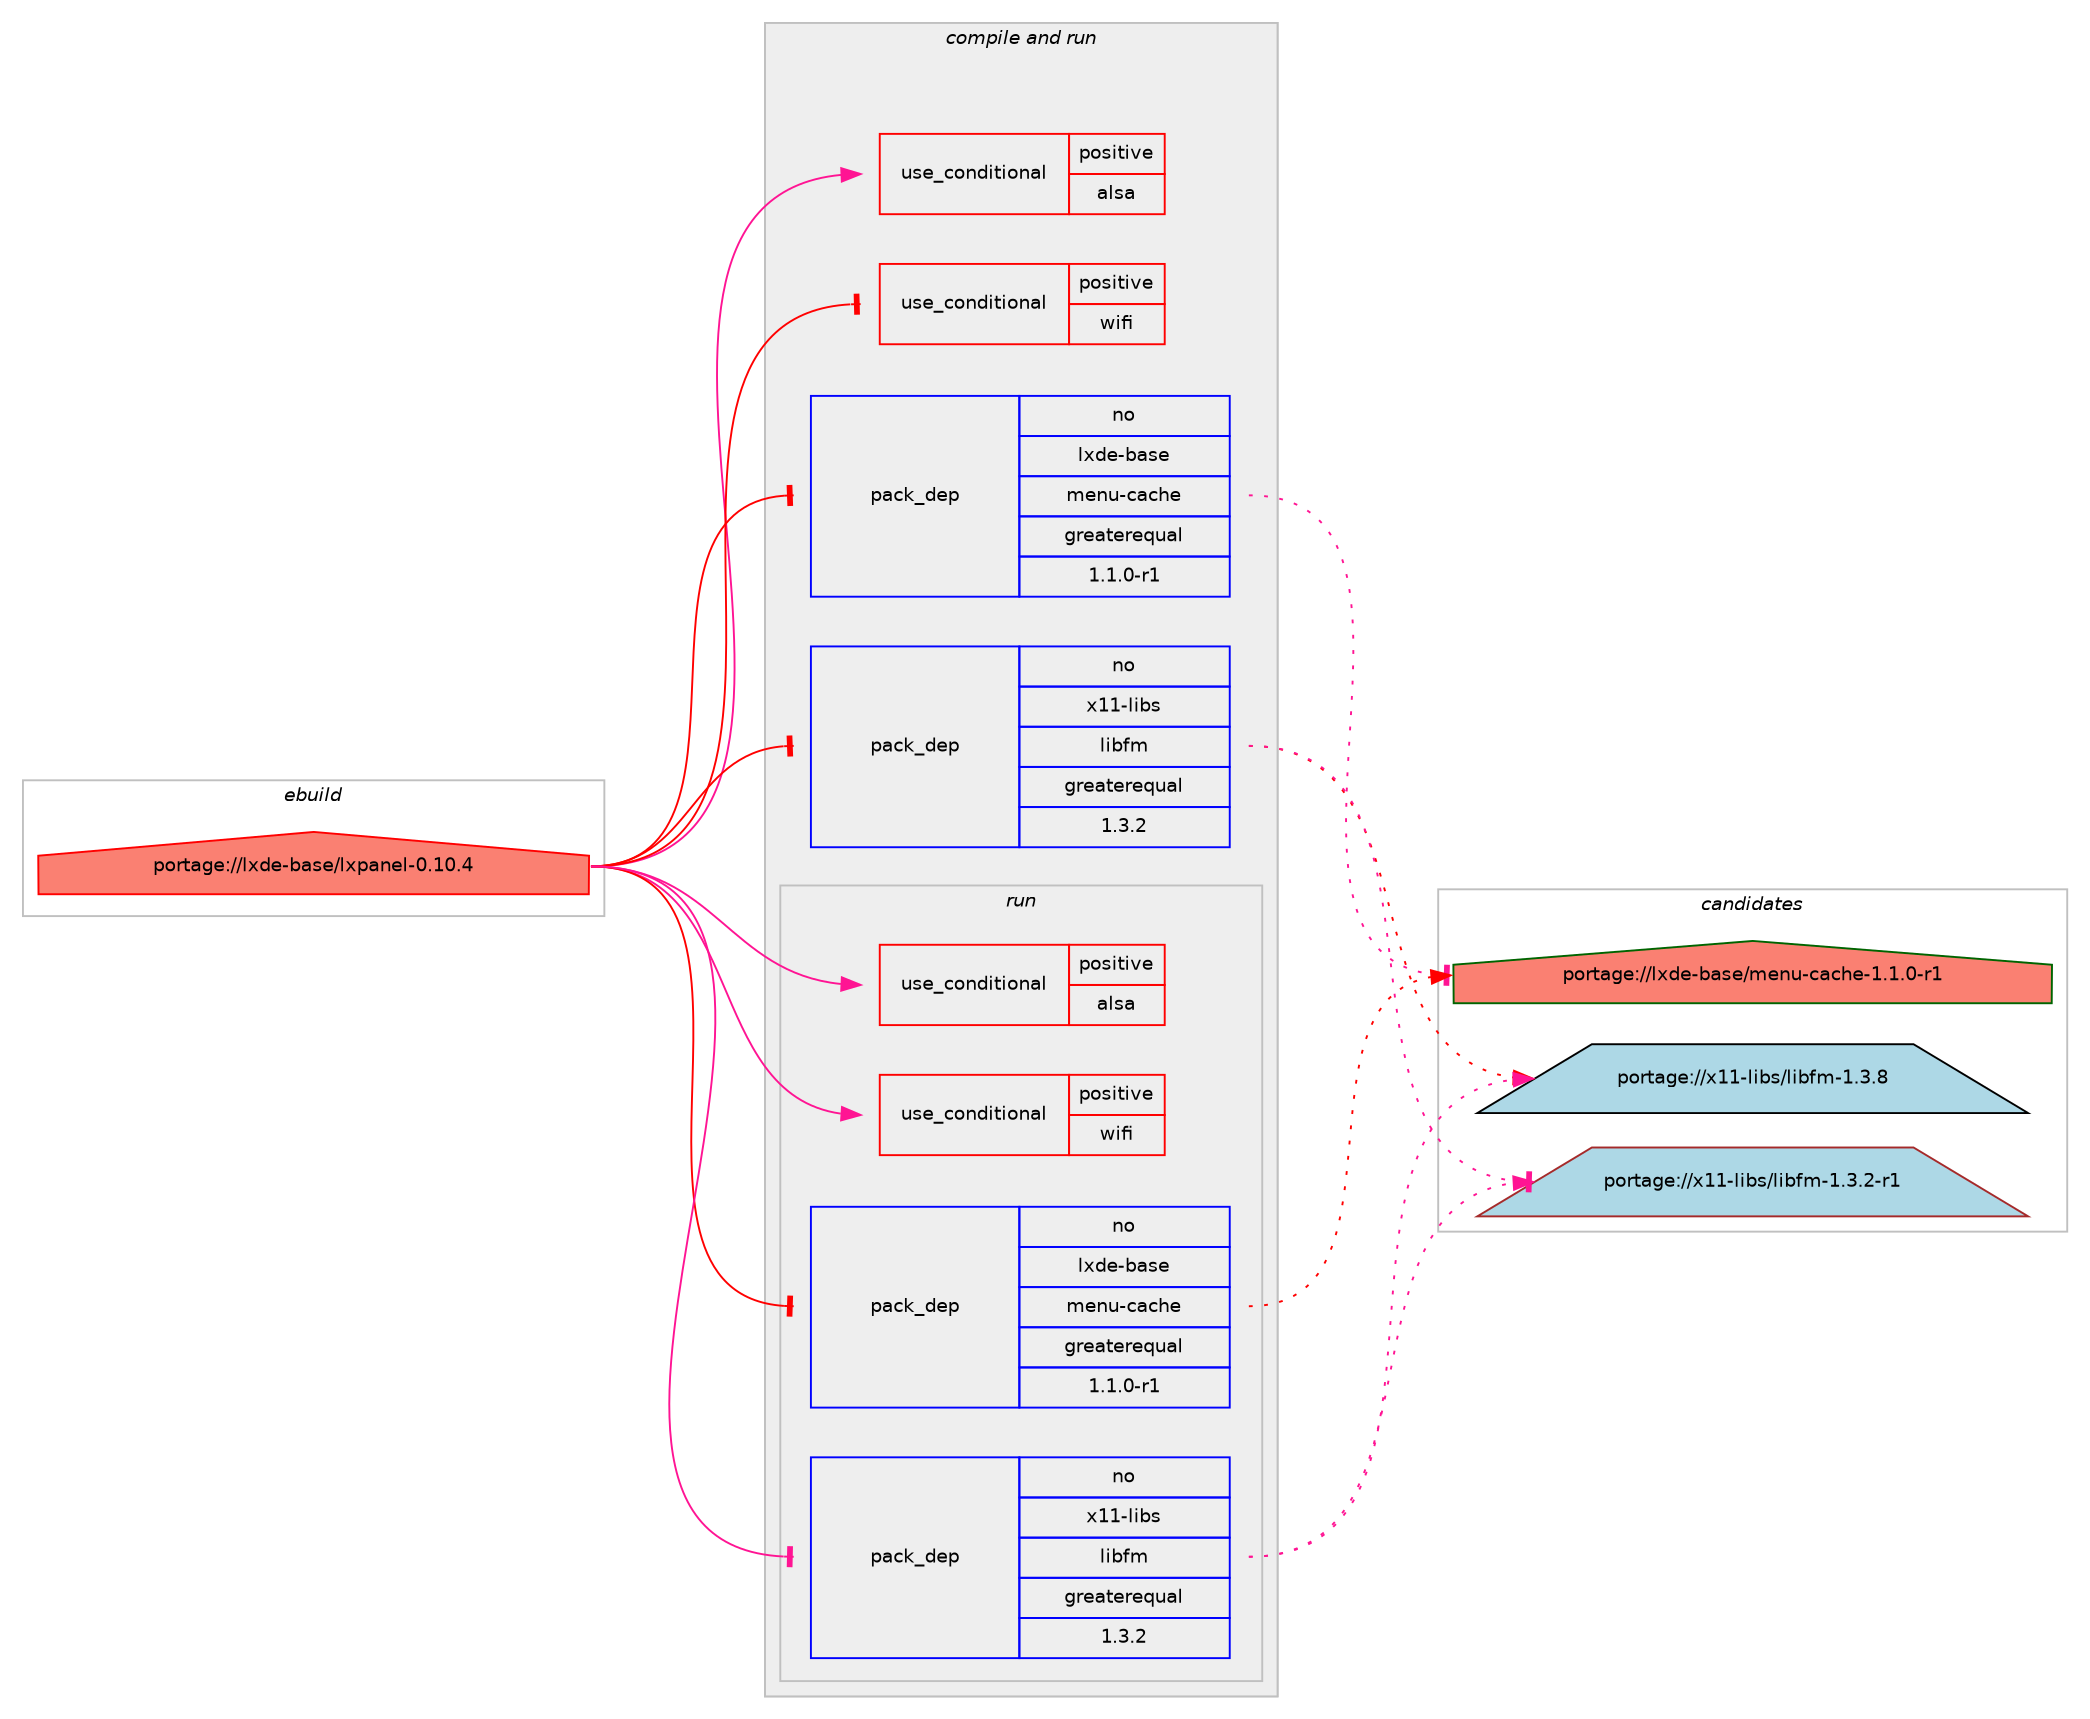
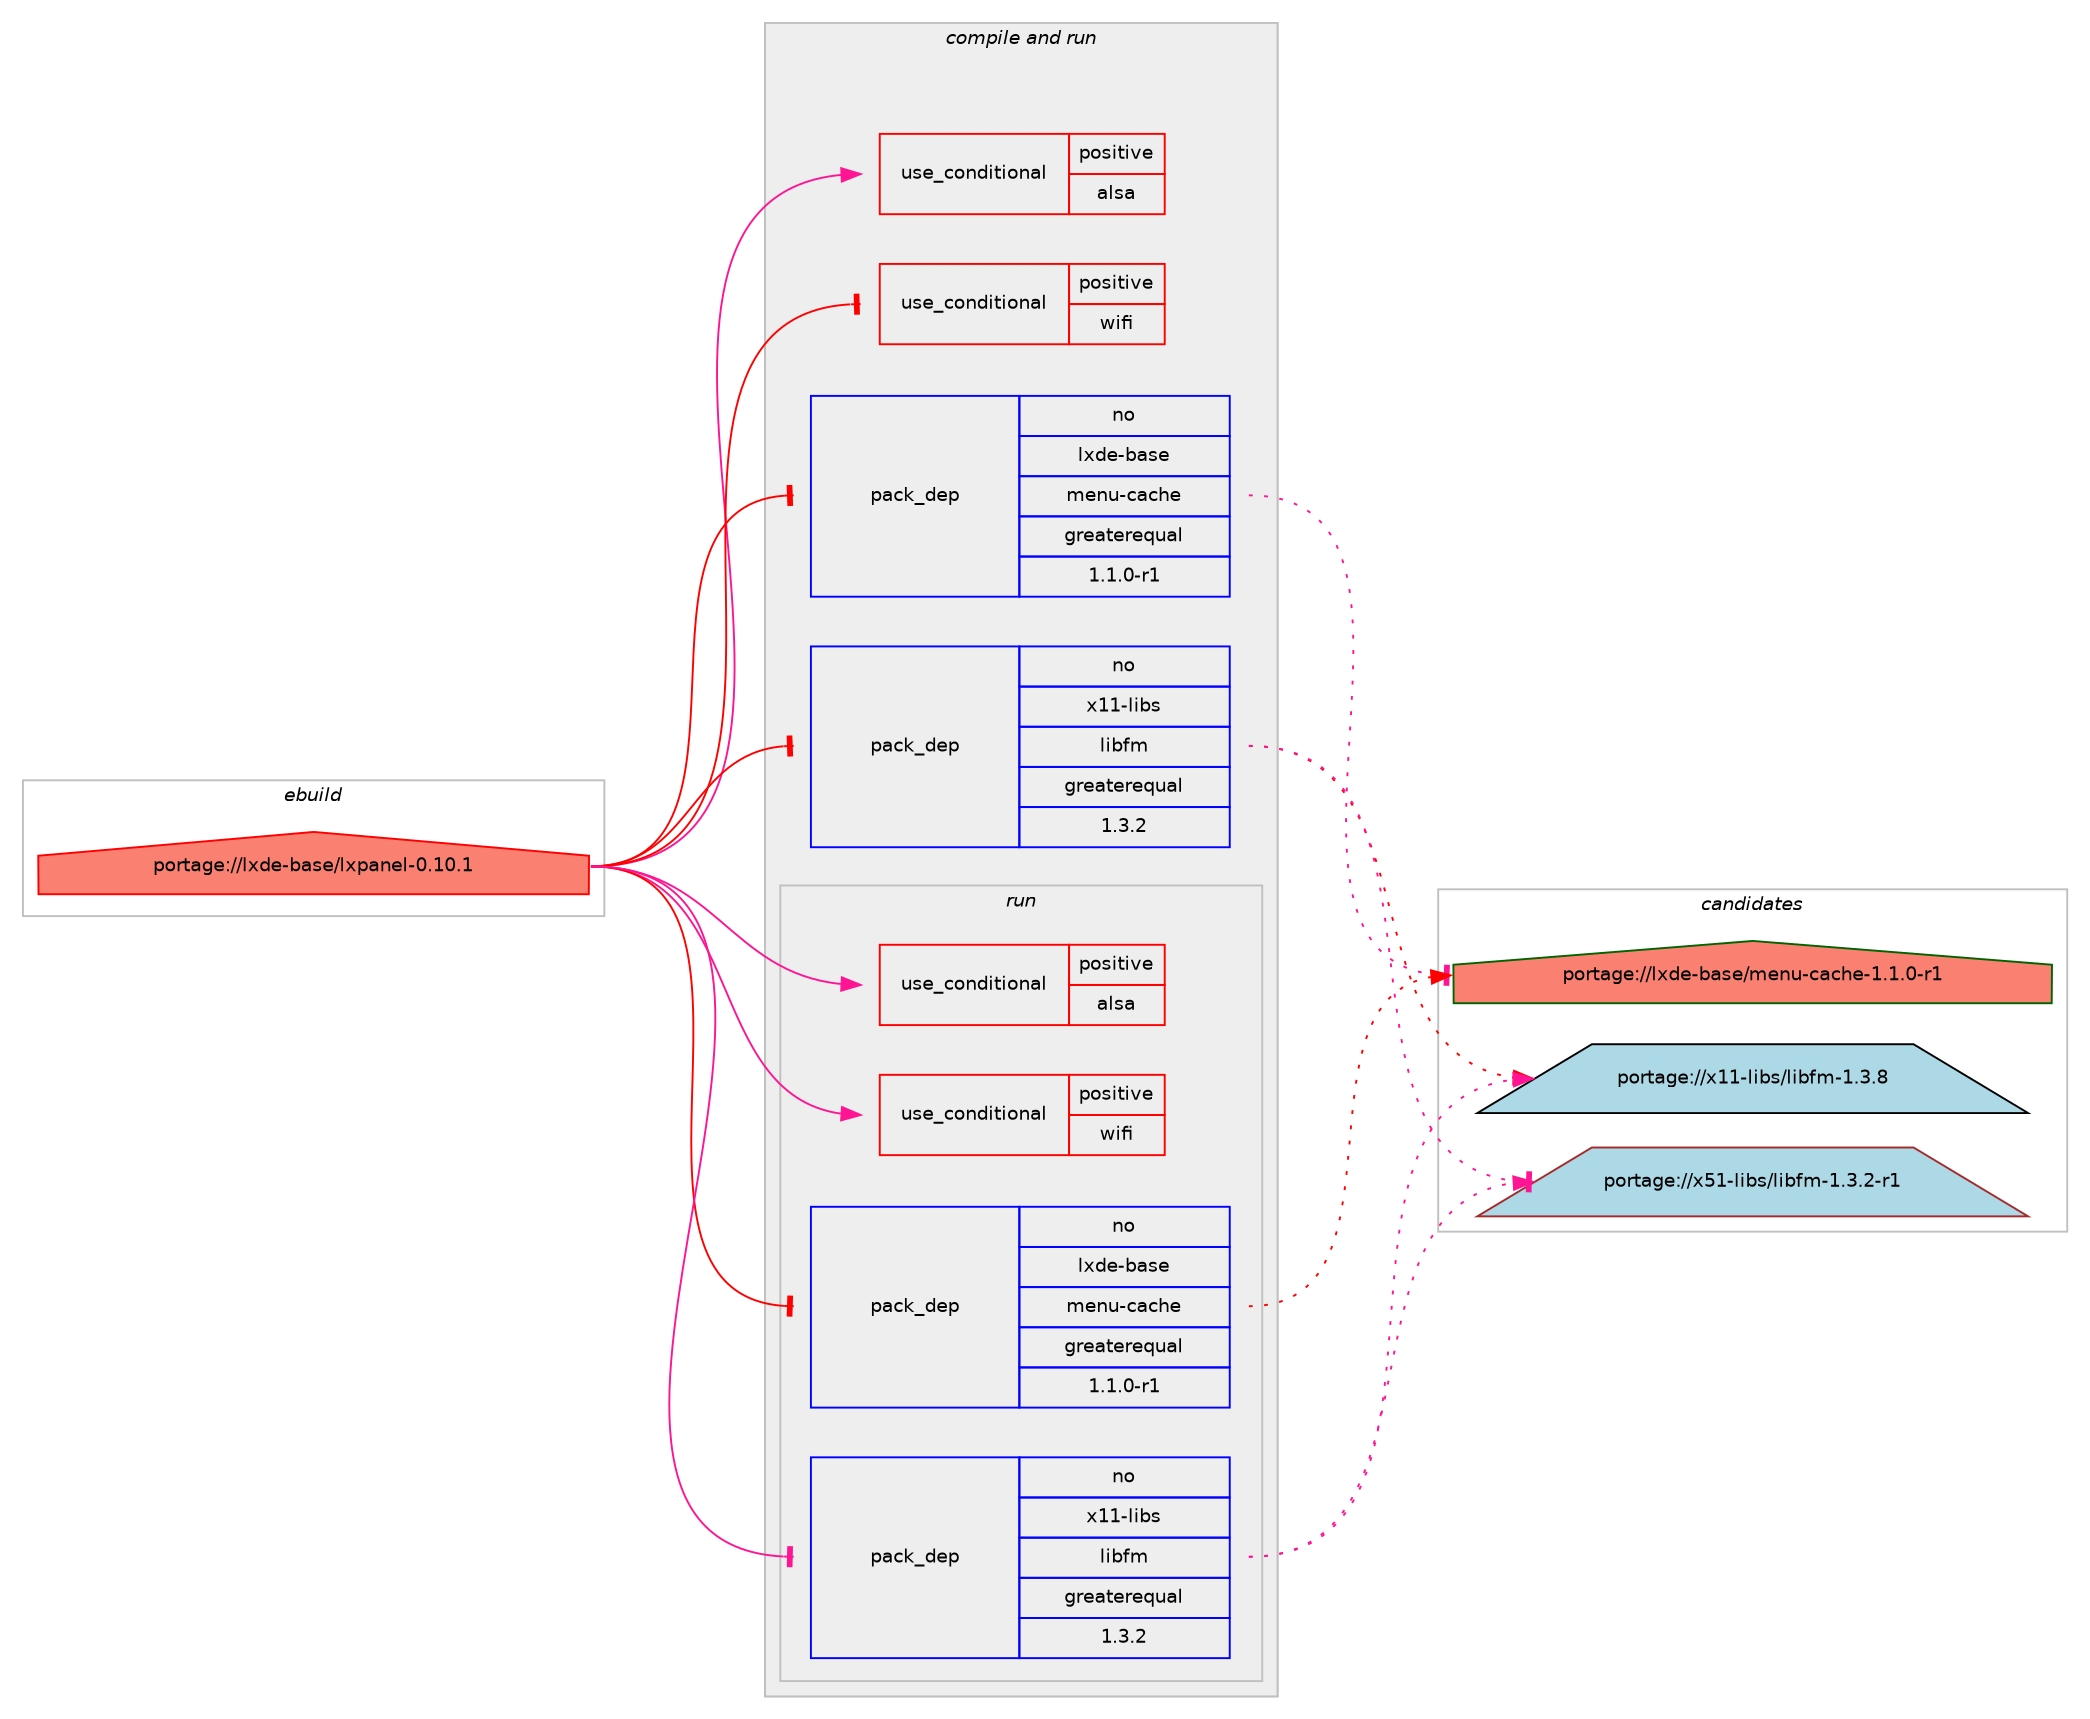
(314, 866) -> (314, 866)
(1753, 1182) -> (1753, 1182)
